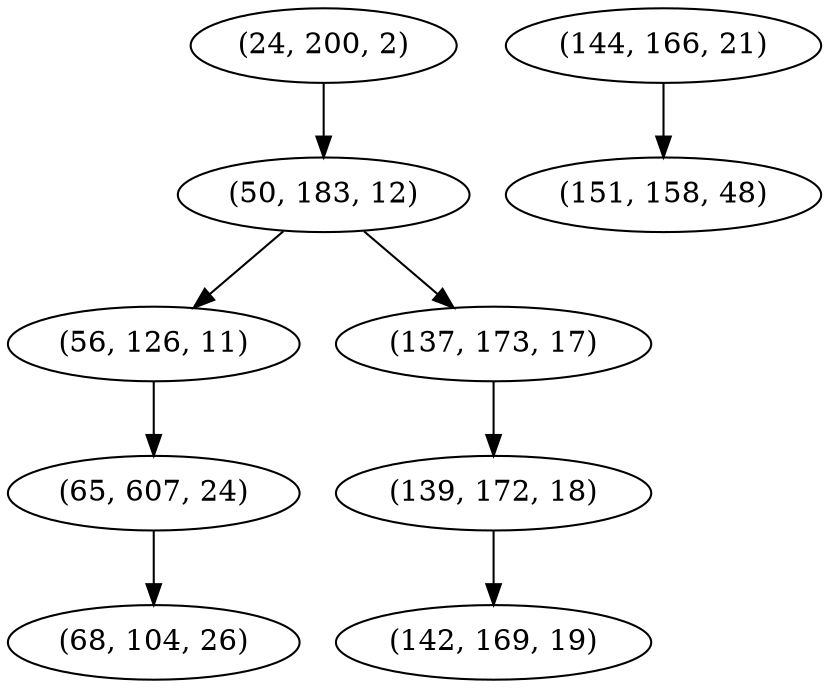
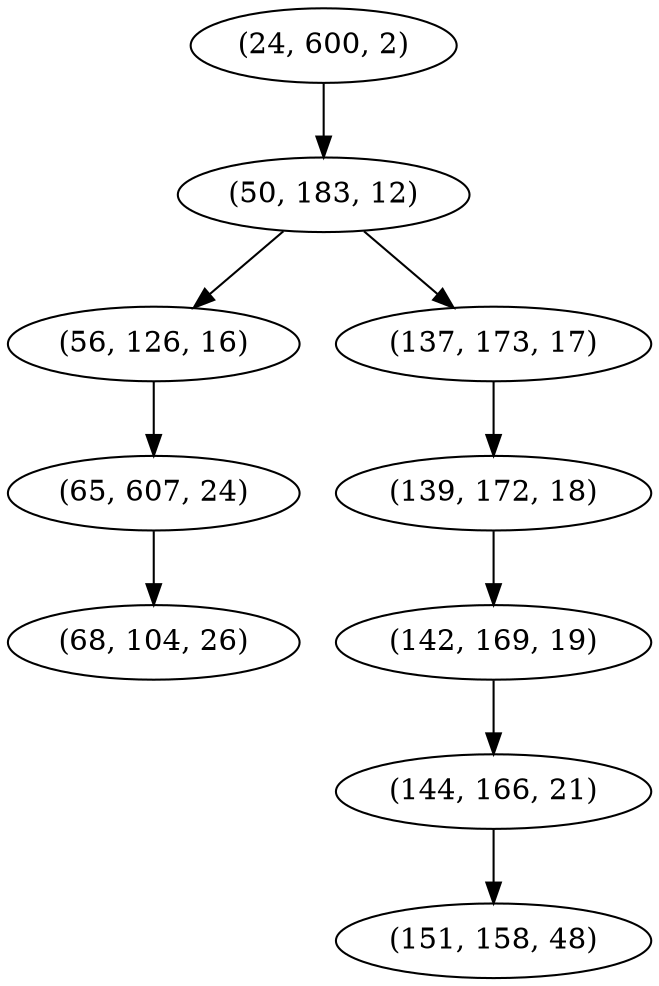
(324, 46) -> (324, 46)
(154, 344) -> (154, 344)
none -> (494, 707)
